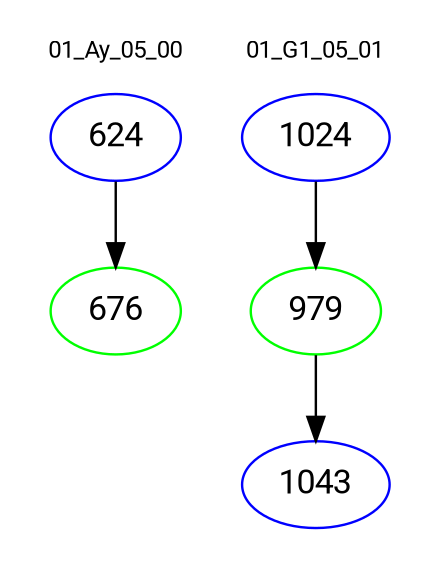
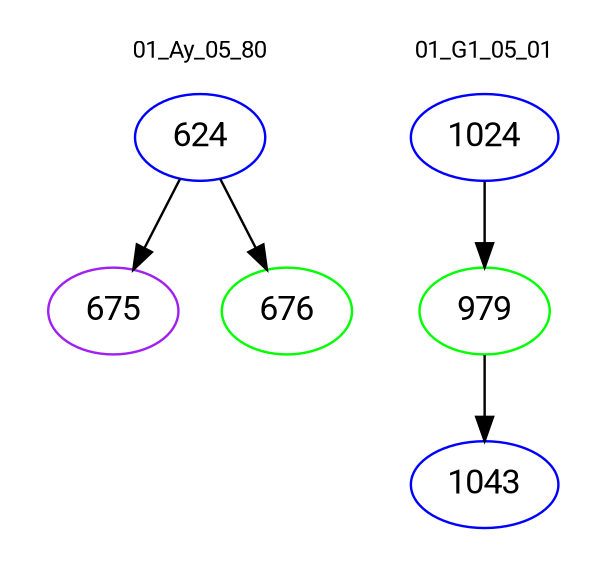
(116, 52) -> (200, 52)
none -> (113, 311)
